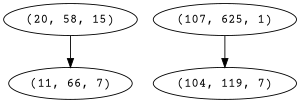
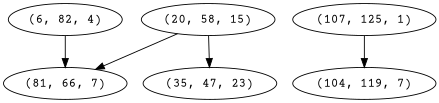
none -> (65, 20)
(225, 20) -> (364, 20)
(70, 83) -> (65, 83)
none -> (210, 83)
